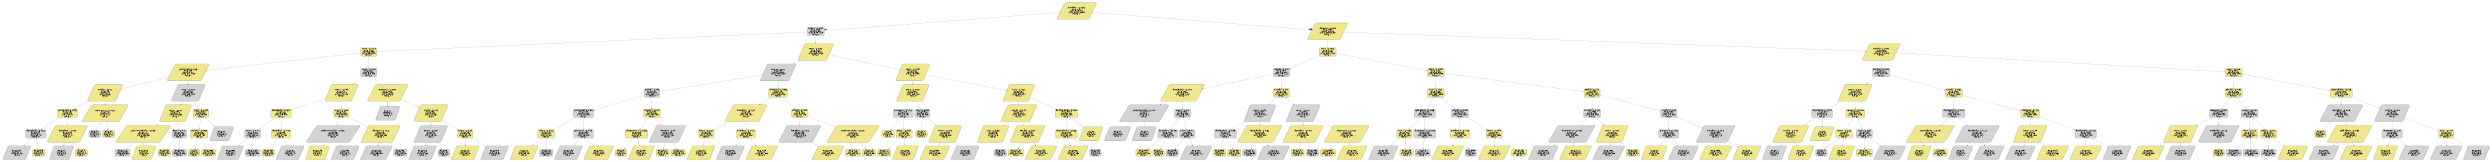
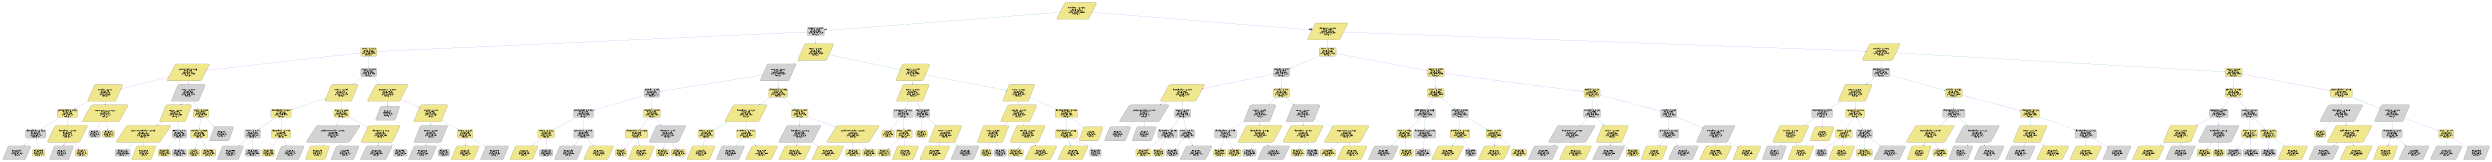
none -> (795, 153)
none -> (986, 153)
none -> (2204, 153)
